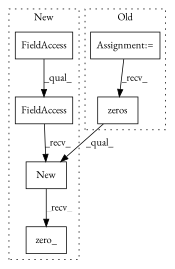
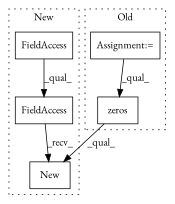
(135, 78) -> (135, 78)
(46, 240) -> none
